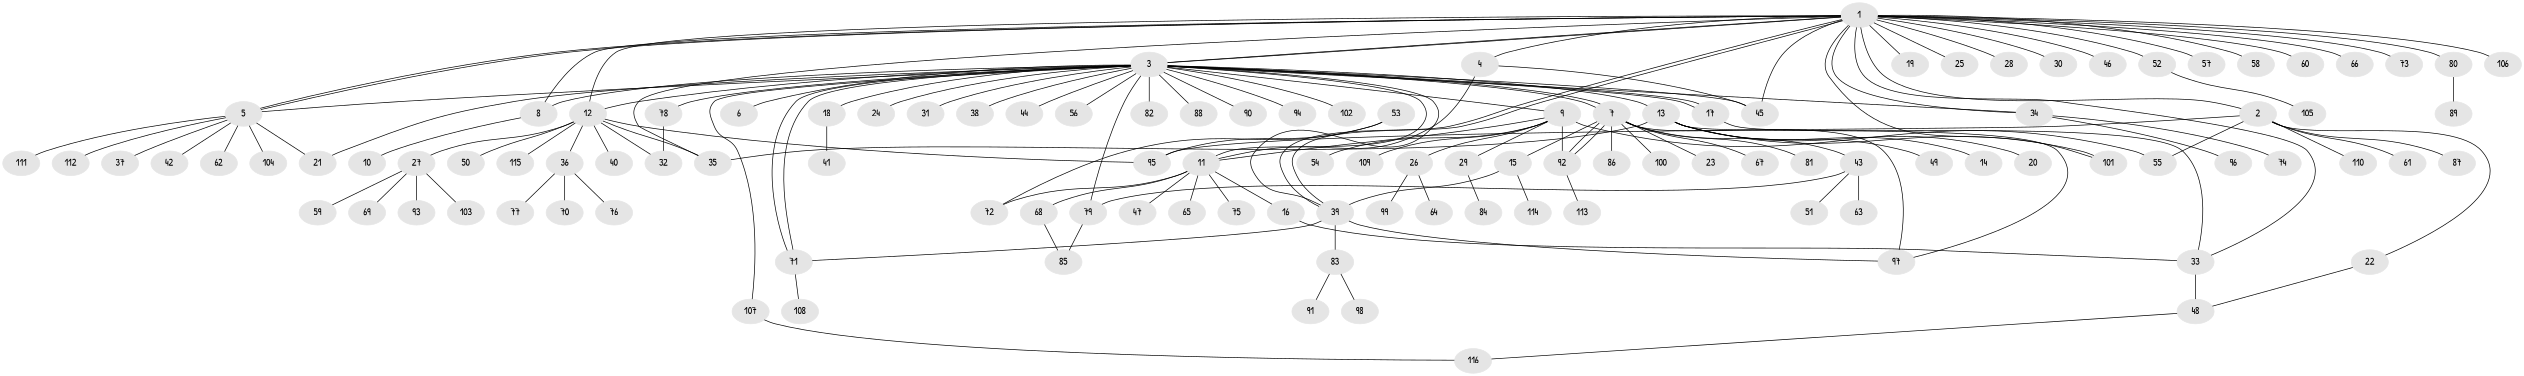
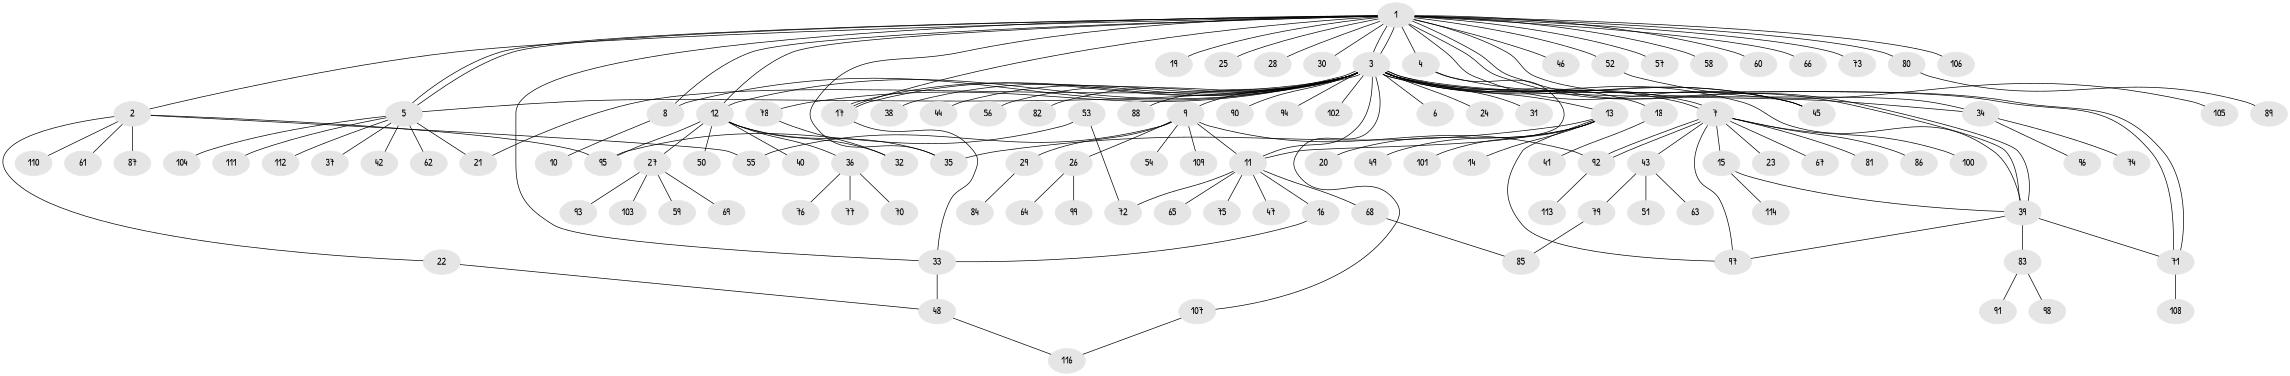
(1881, 122) -> (1113, 46)
(1110, 136) -> none
(515, 163) -> none
